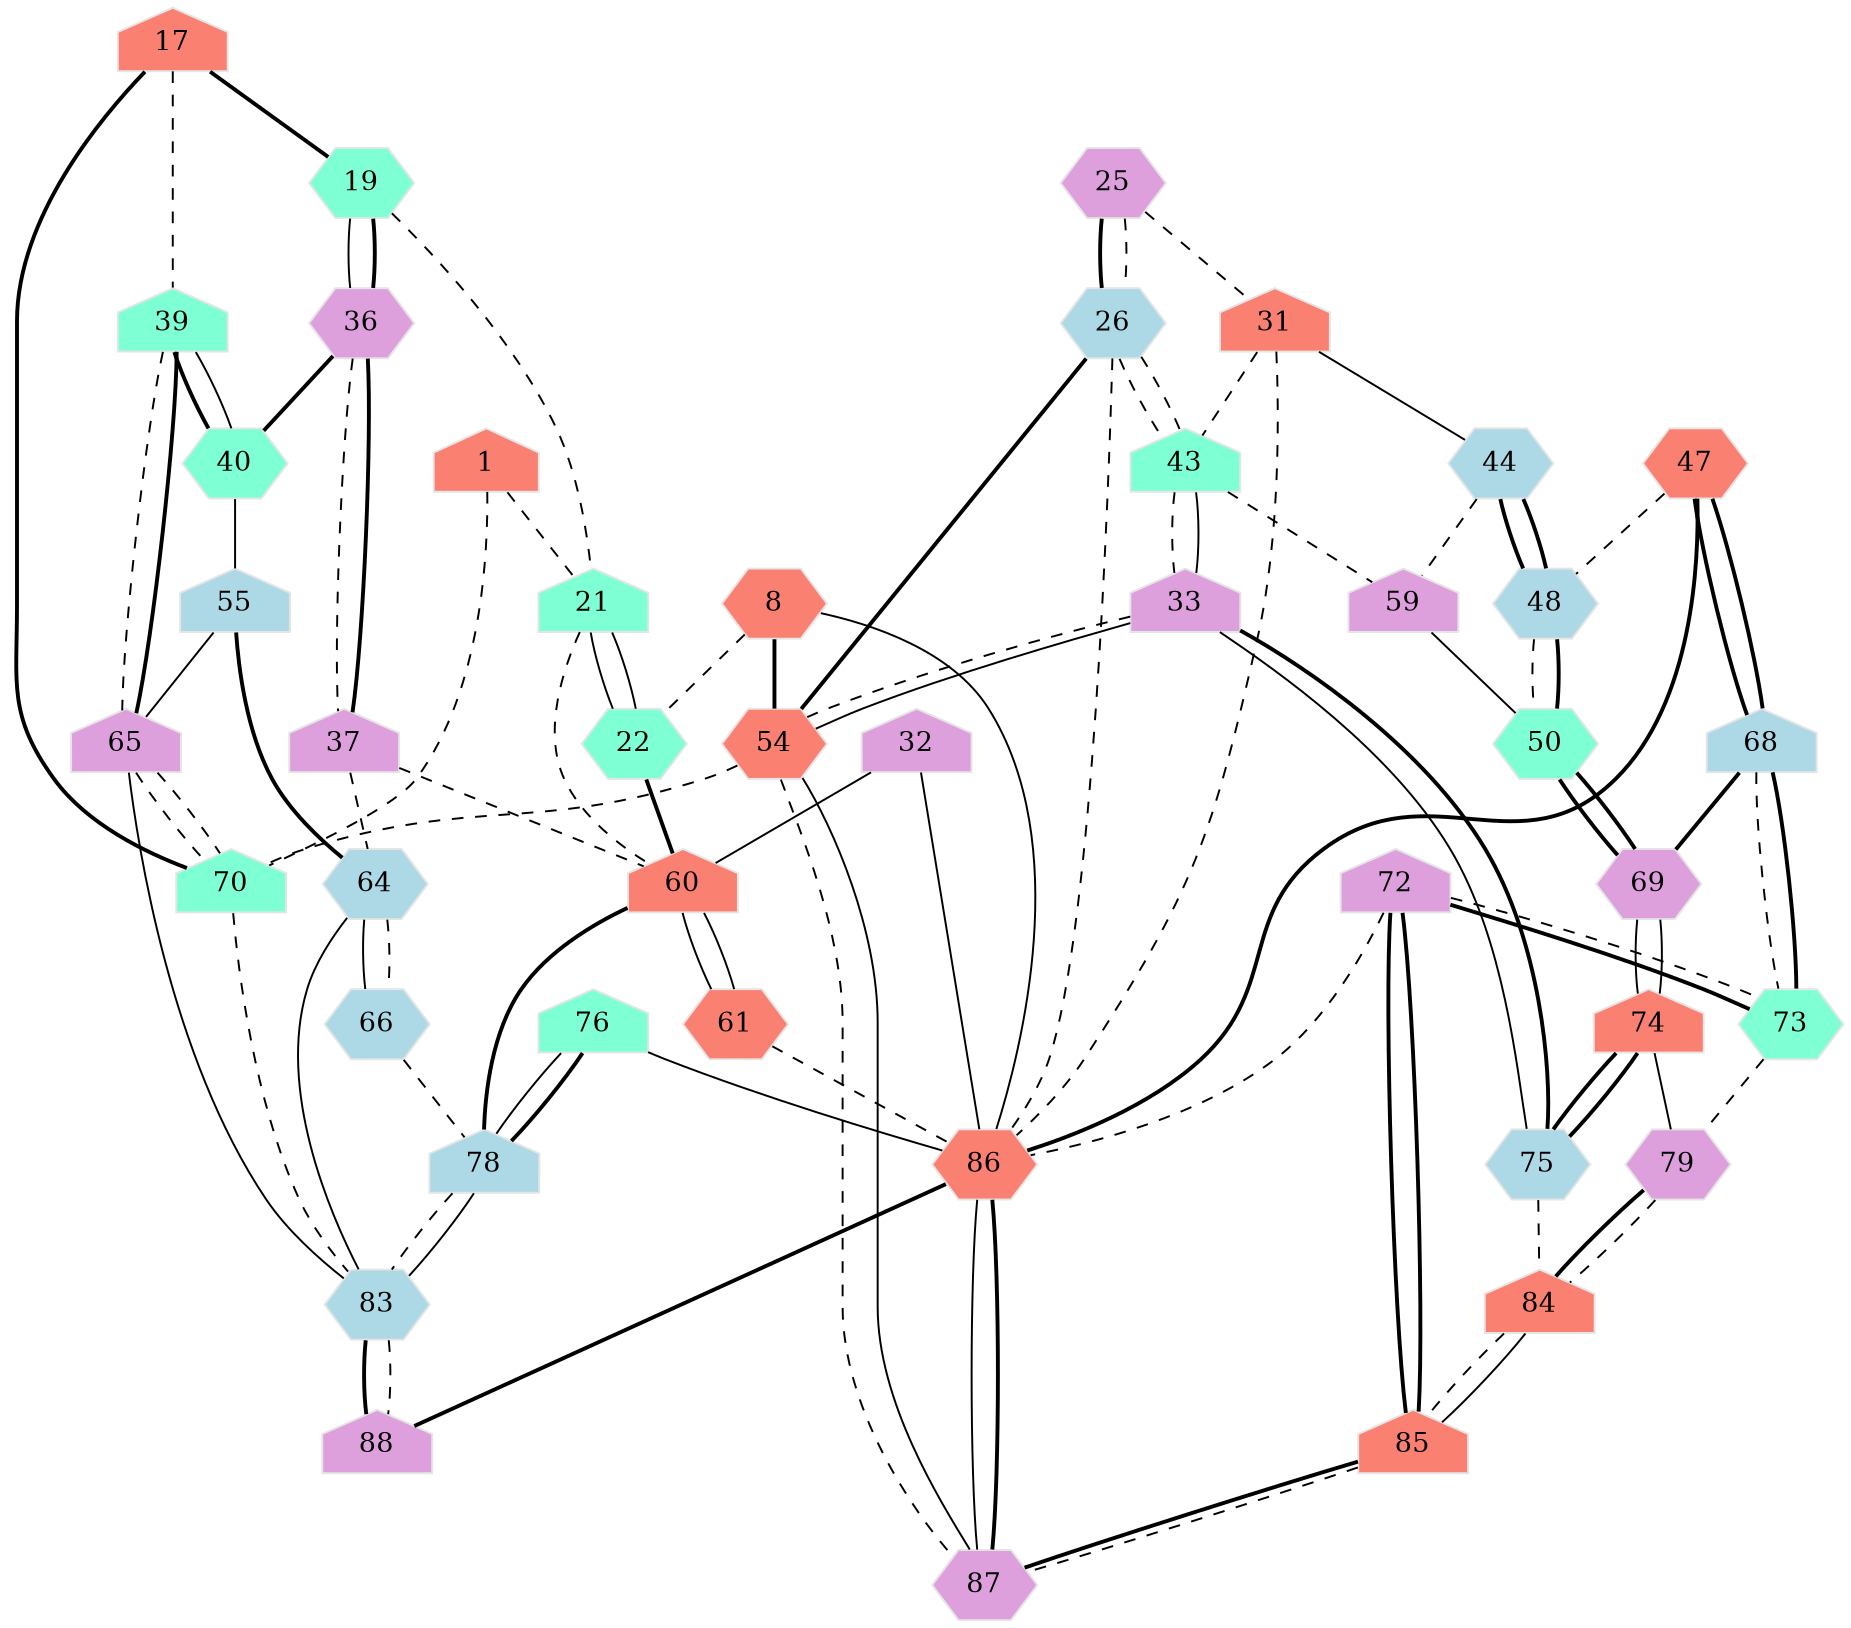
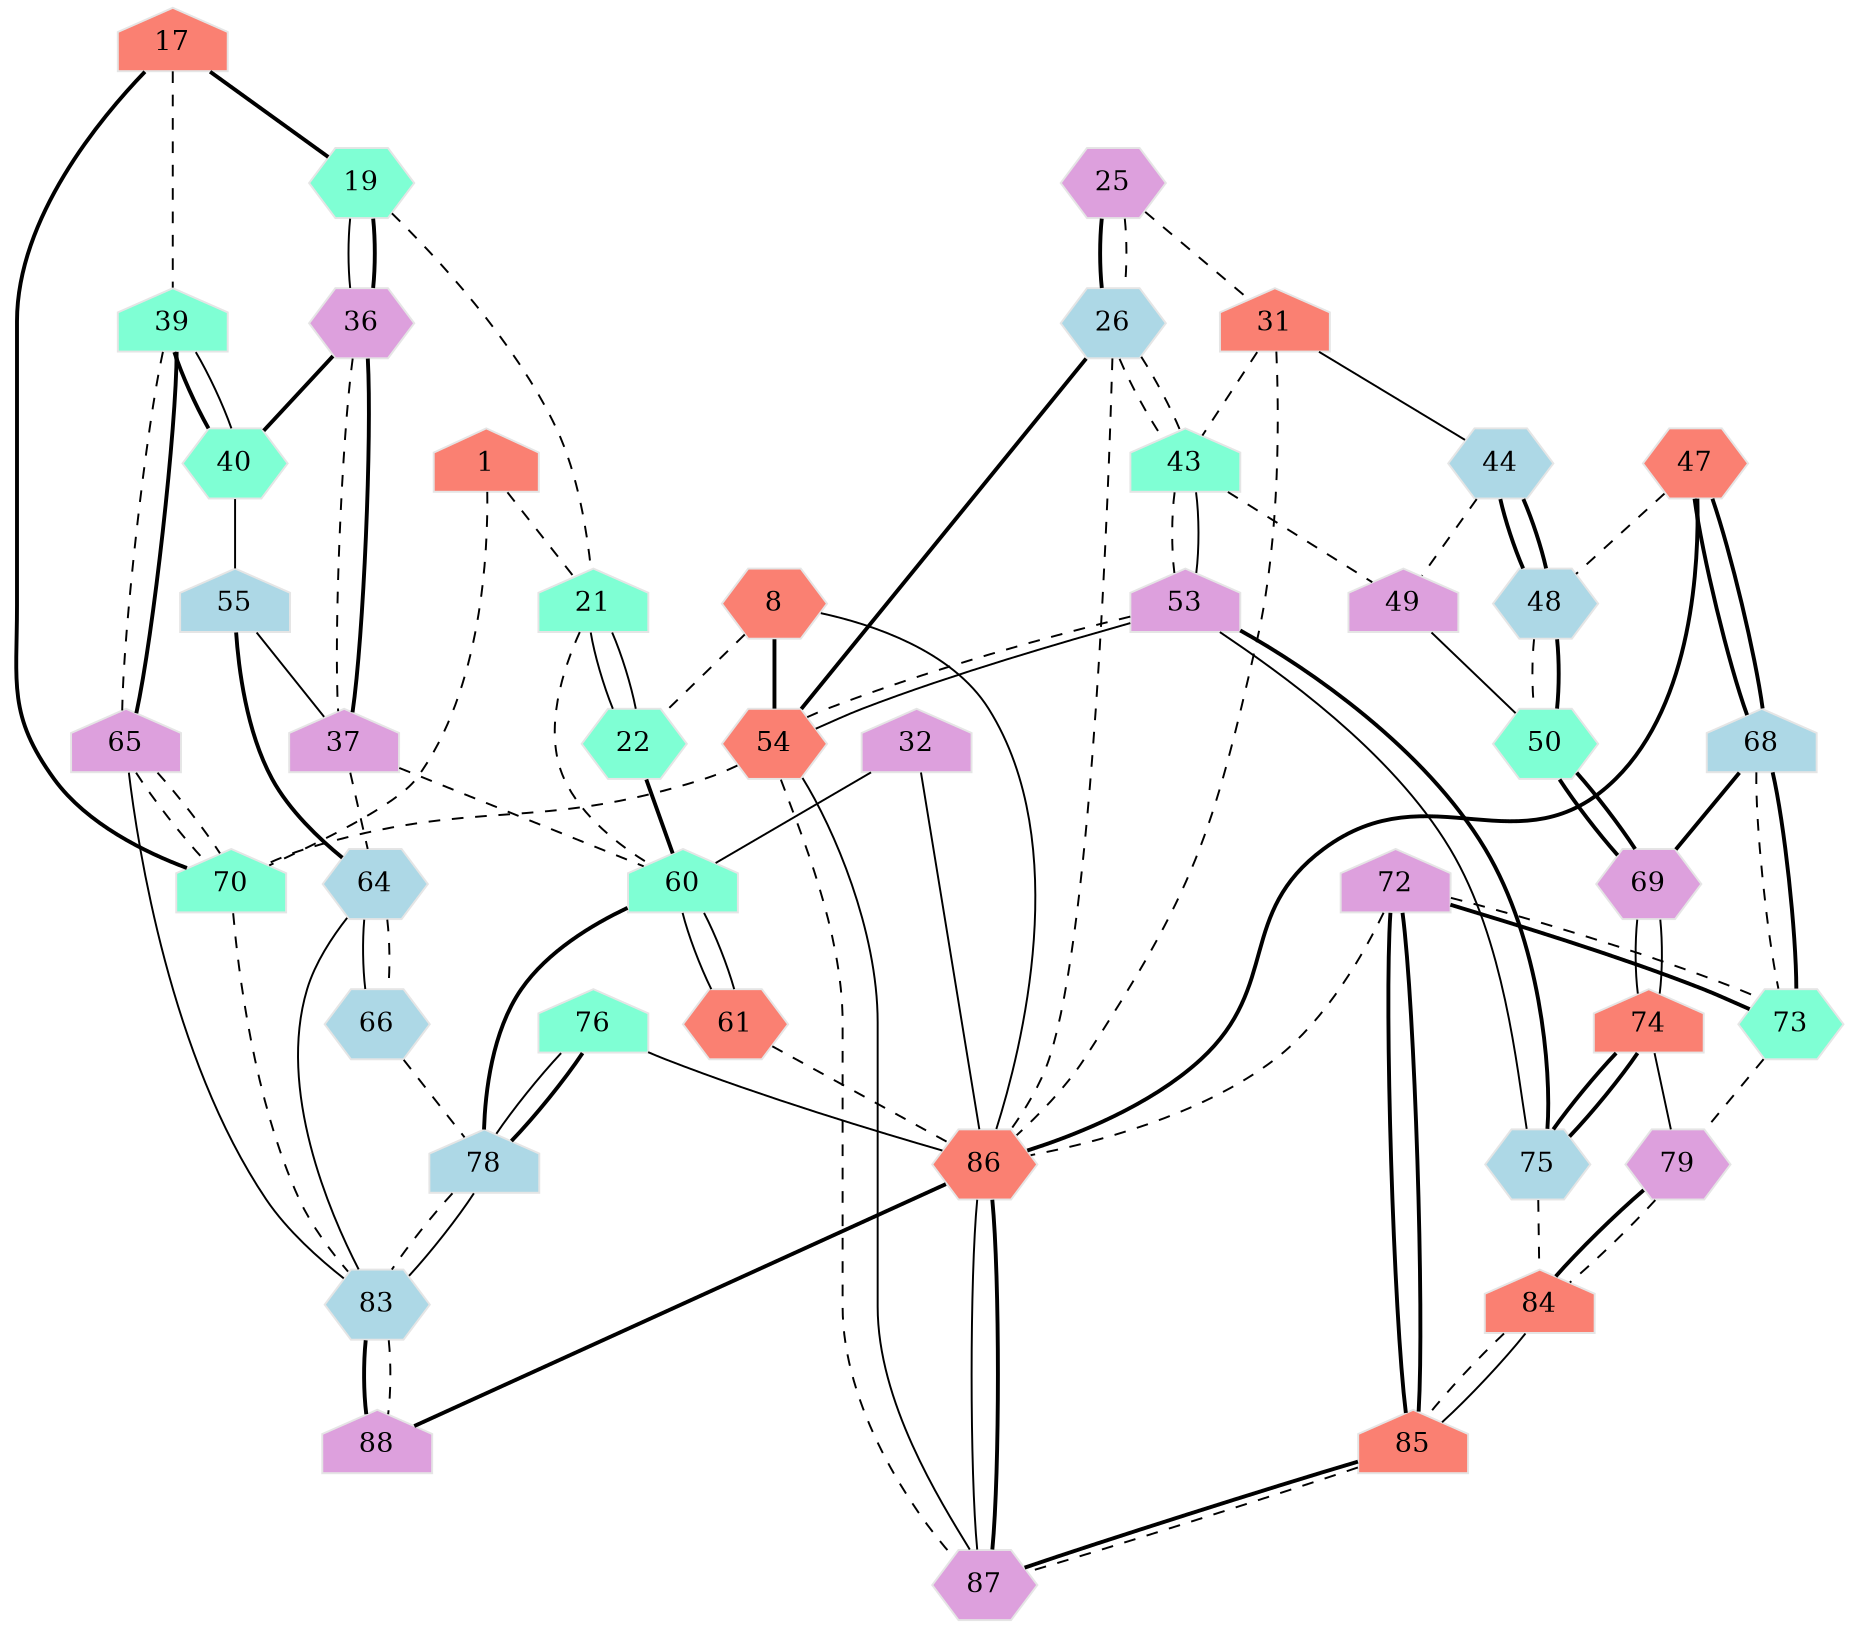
(1185, 604) -> (1185, 604)
(1403, 604) -> (1403, 604)
(180, 675) -> (290, 675)
(683, 884) -> (683, 884)
